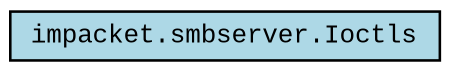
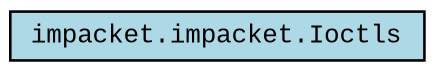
(225, 36) -> (217, 36)
